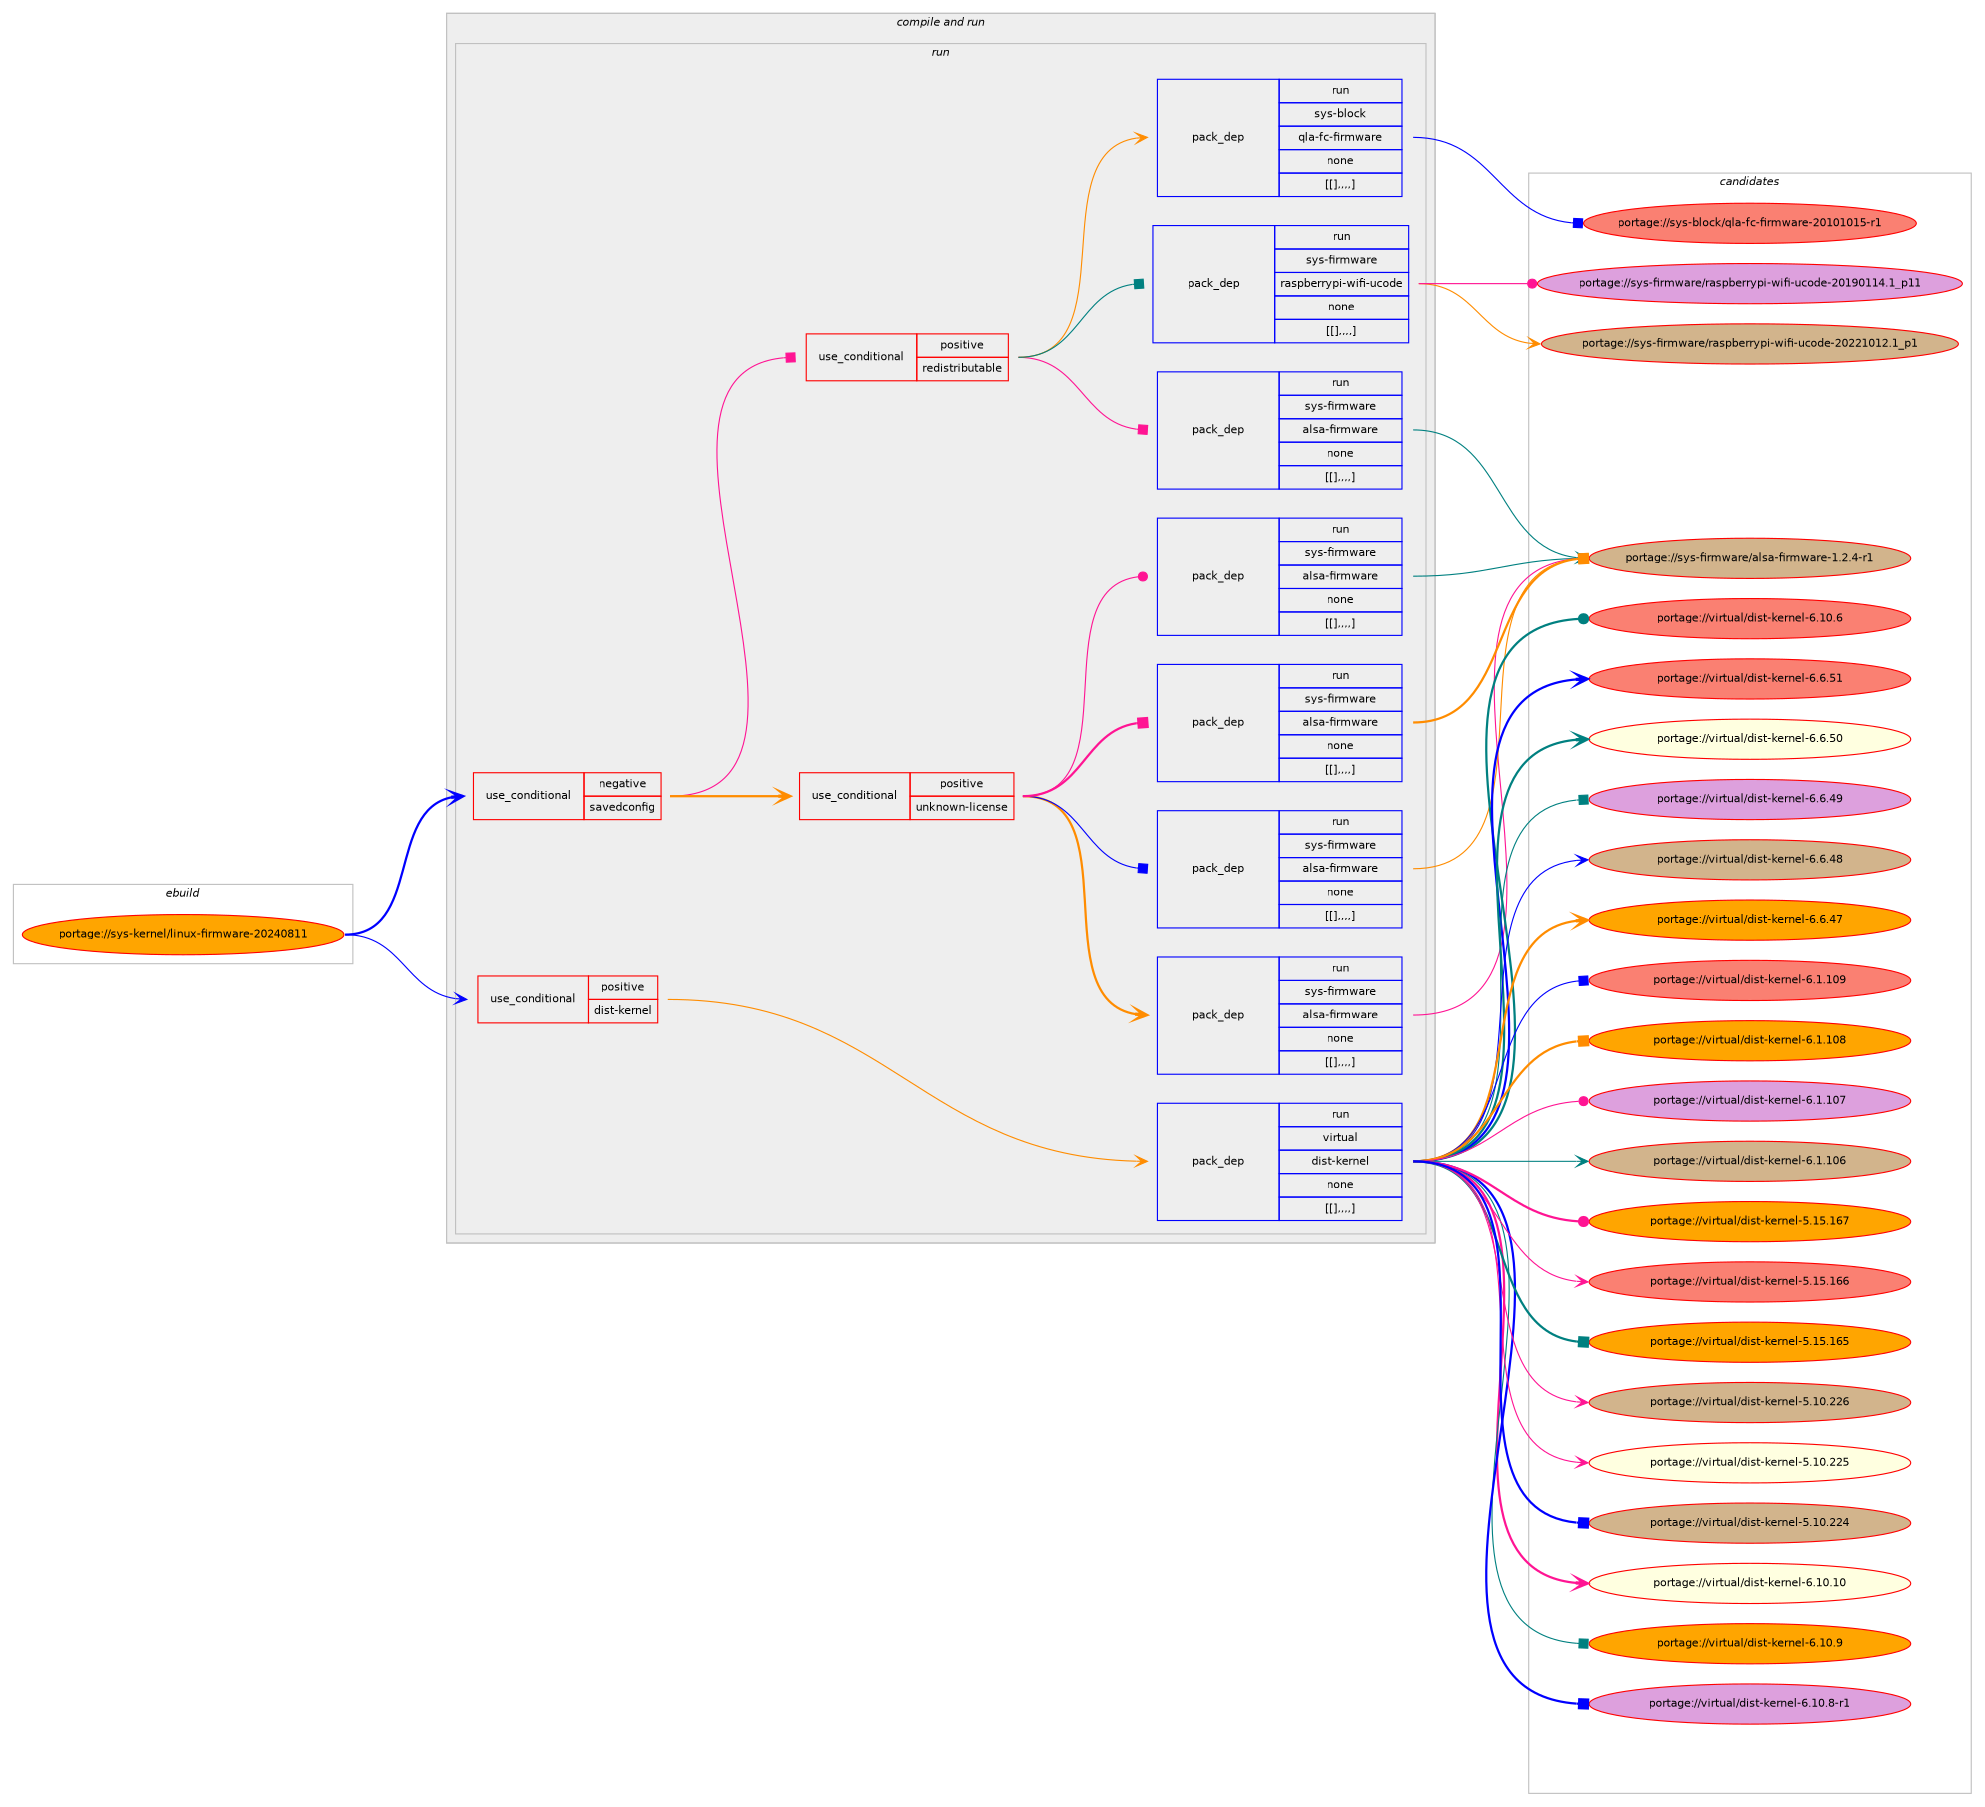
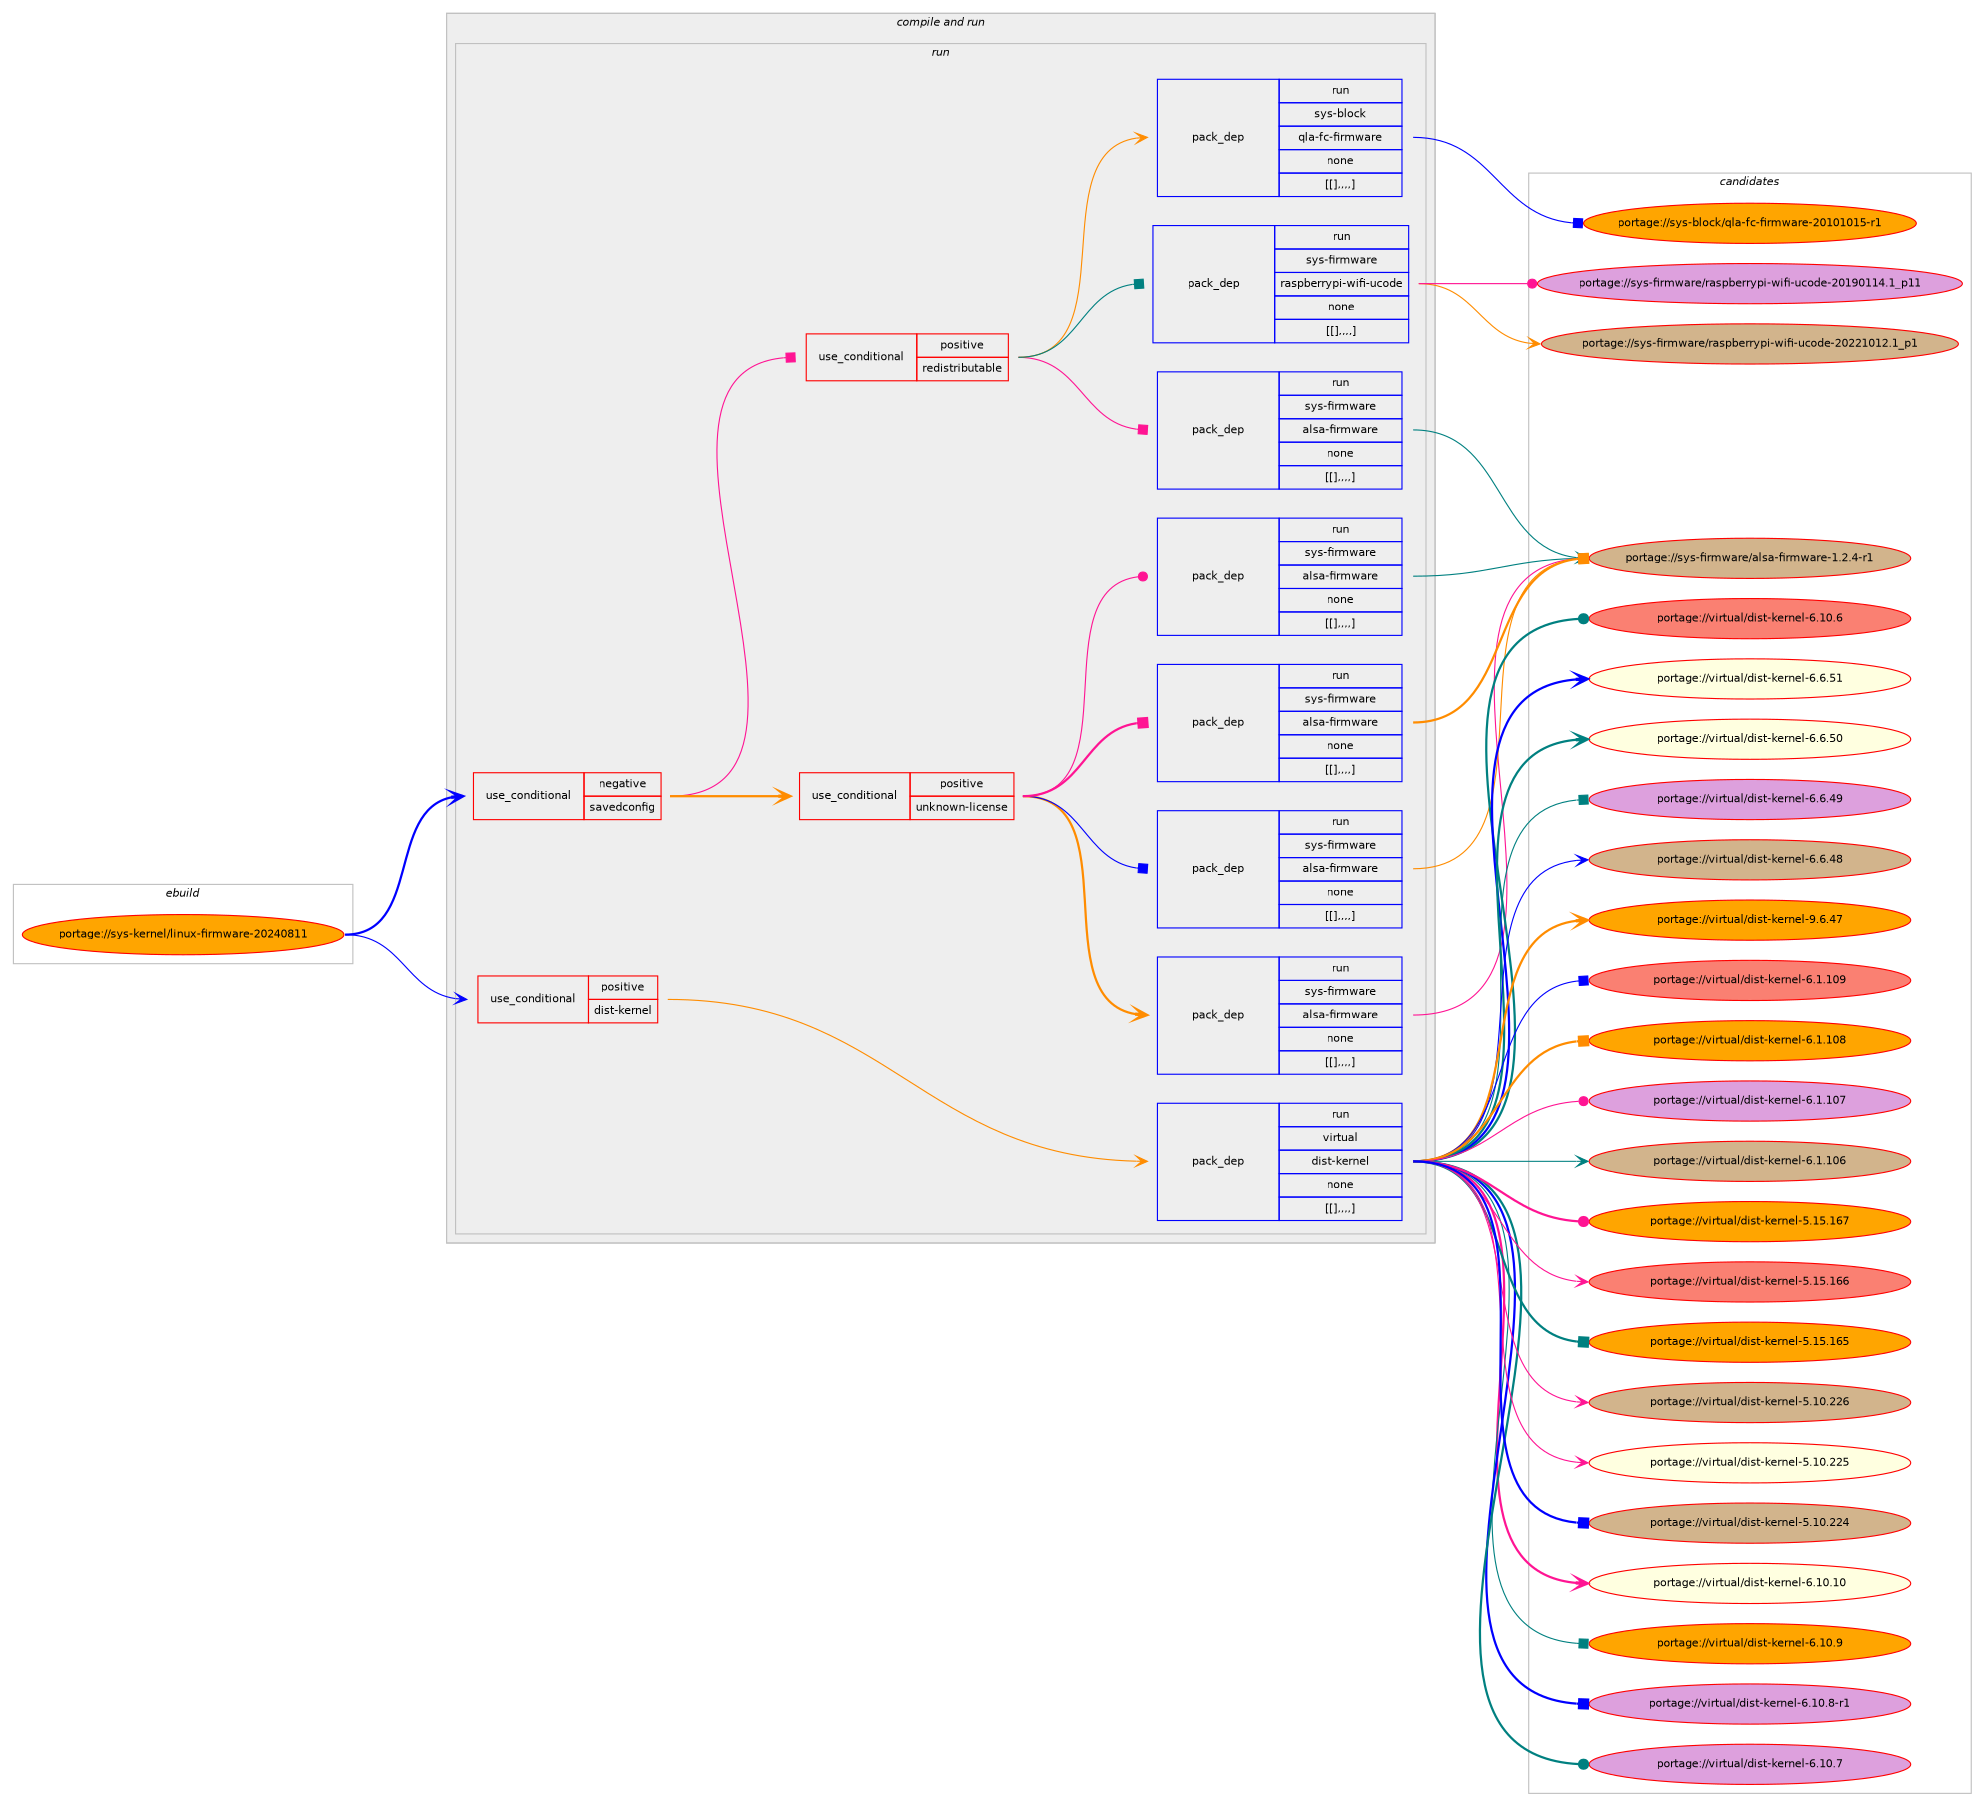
(1750, 223) -> (1750, 223)
(1750, 679) -> (1750, 679)
(1750, 920) -> (1750, 920)
none -> (1750, 1764)
